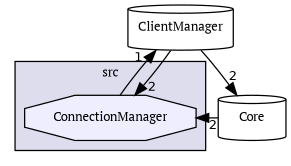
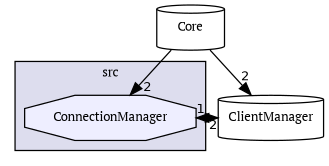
(216, 67) -> (226, 68)
